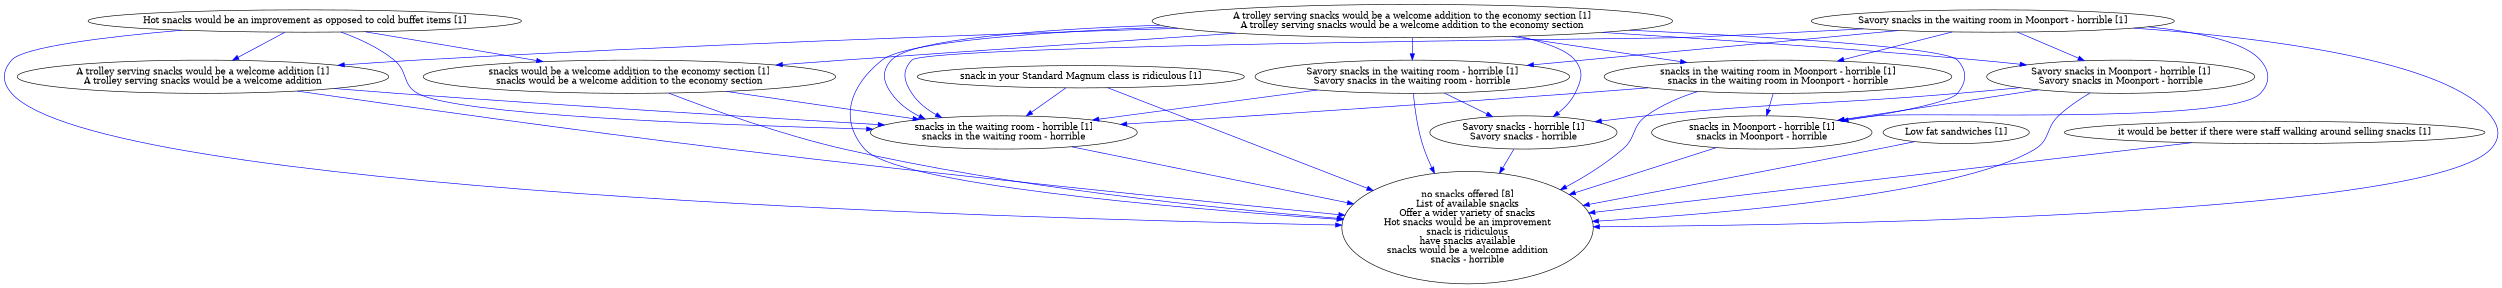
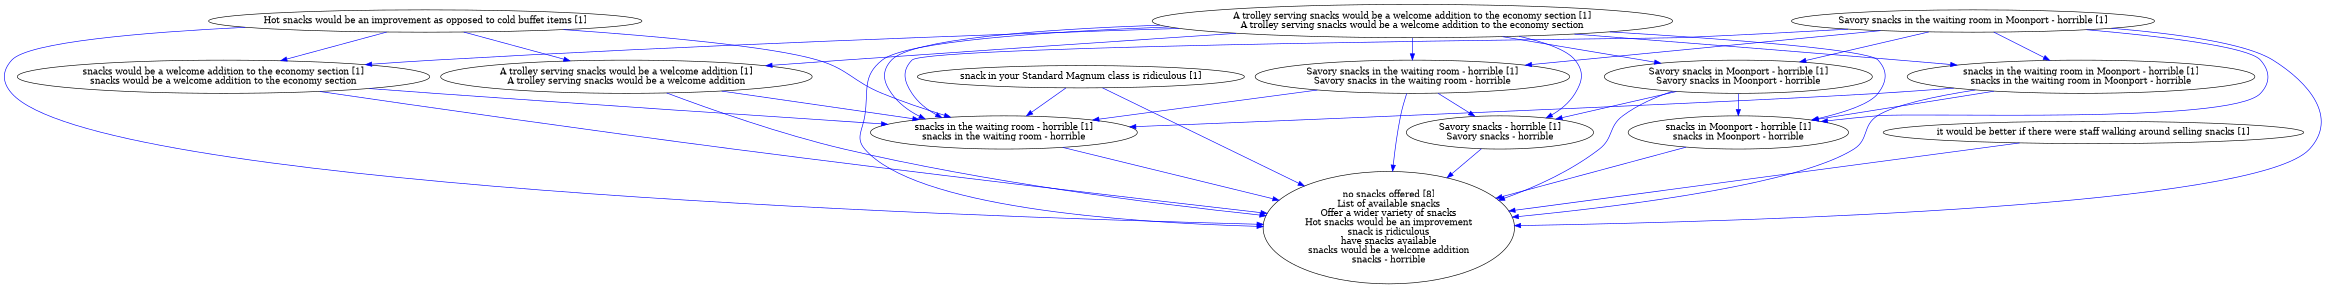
(1956, 132) -> none
